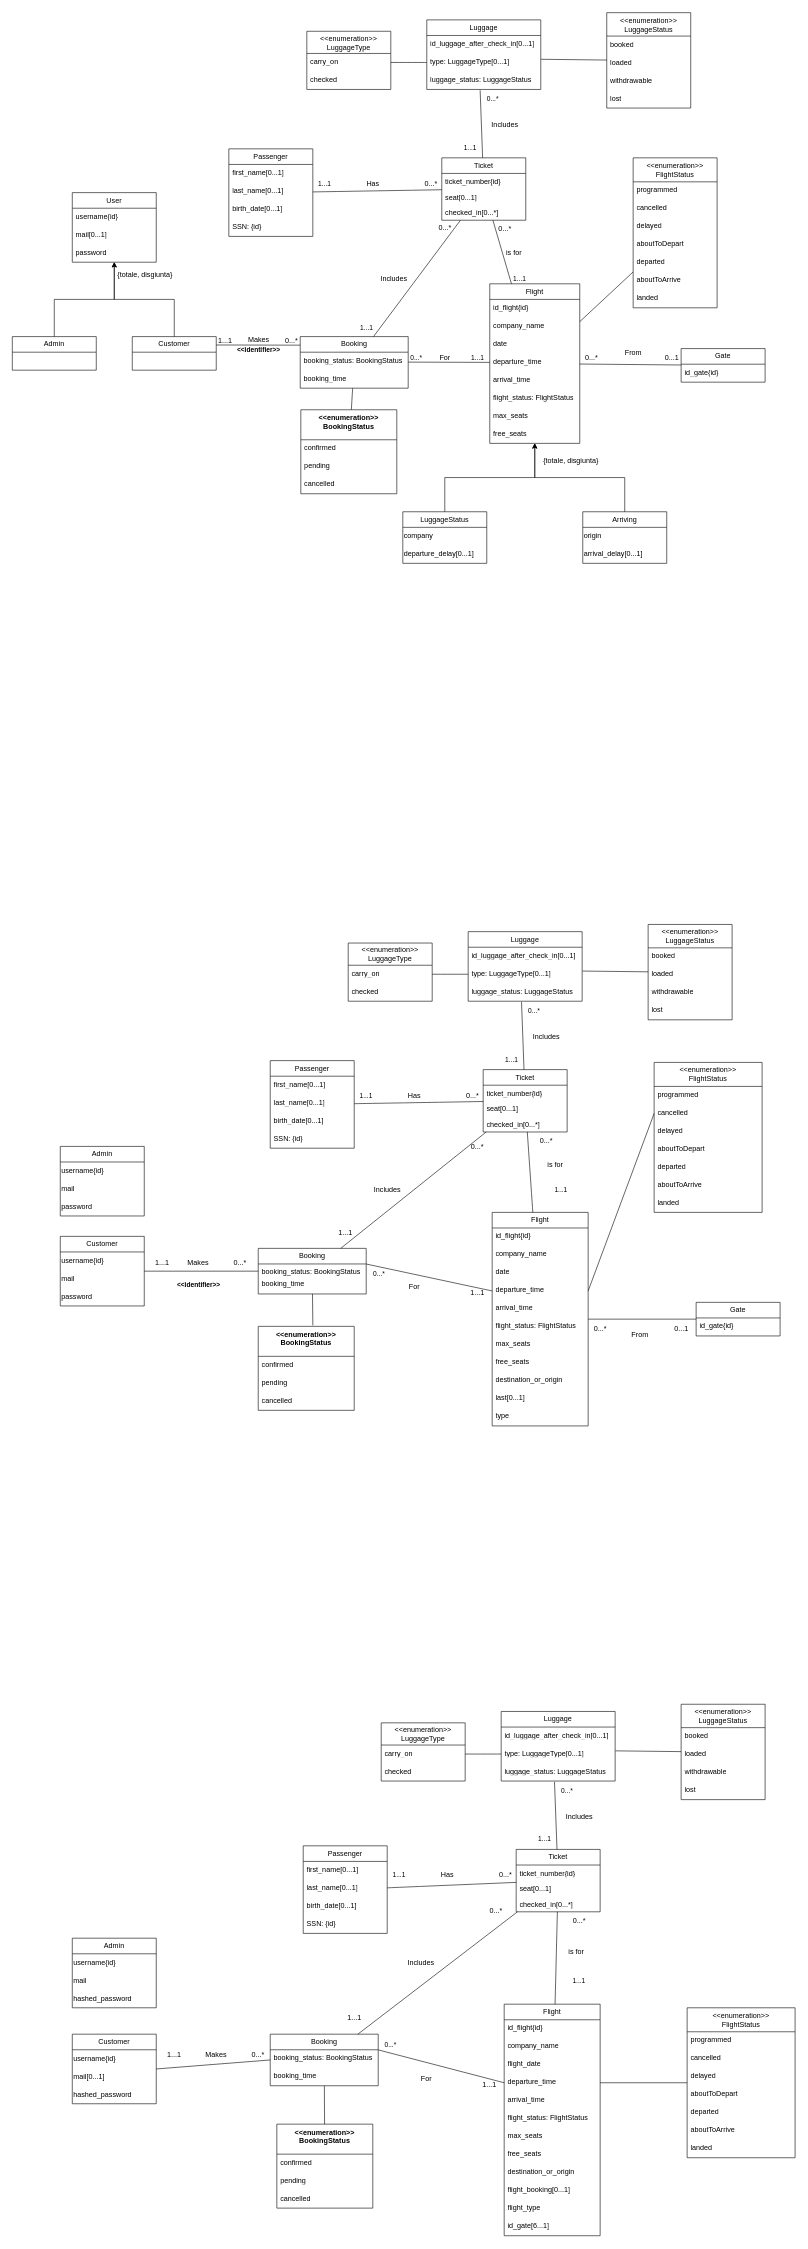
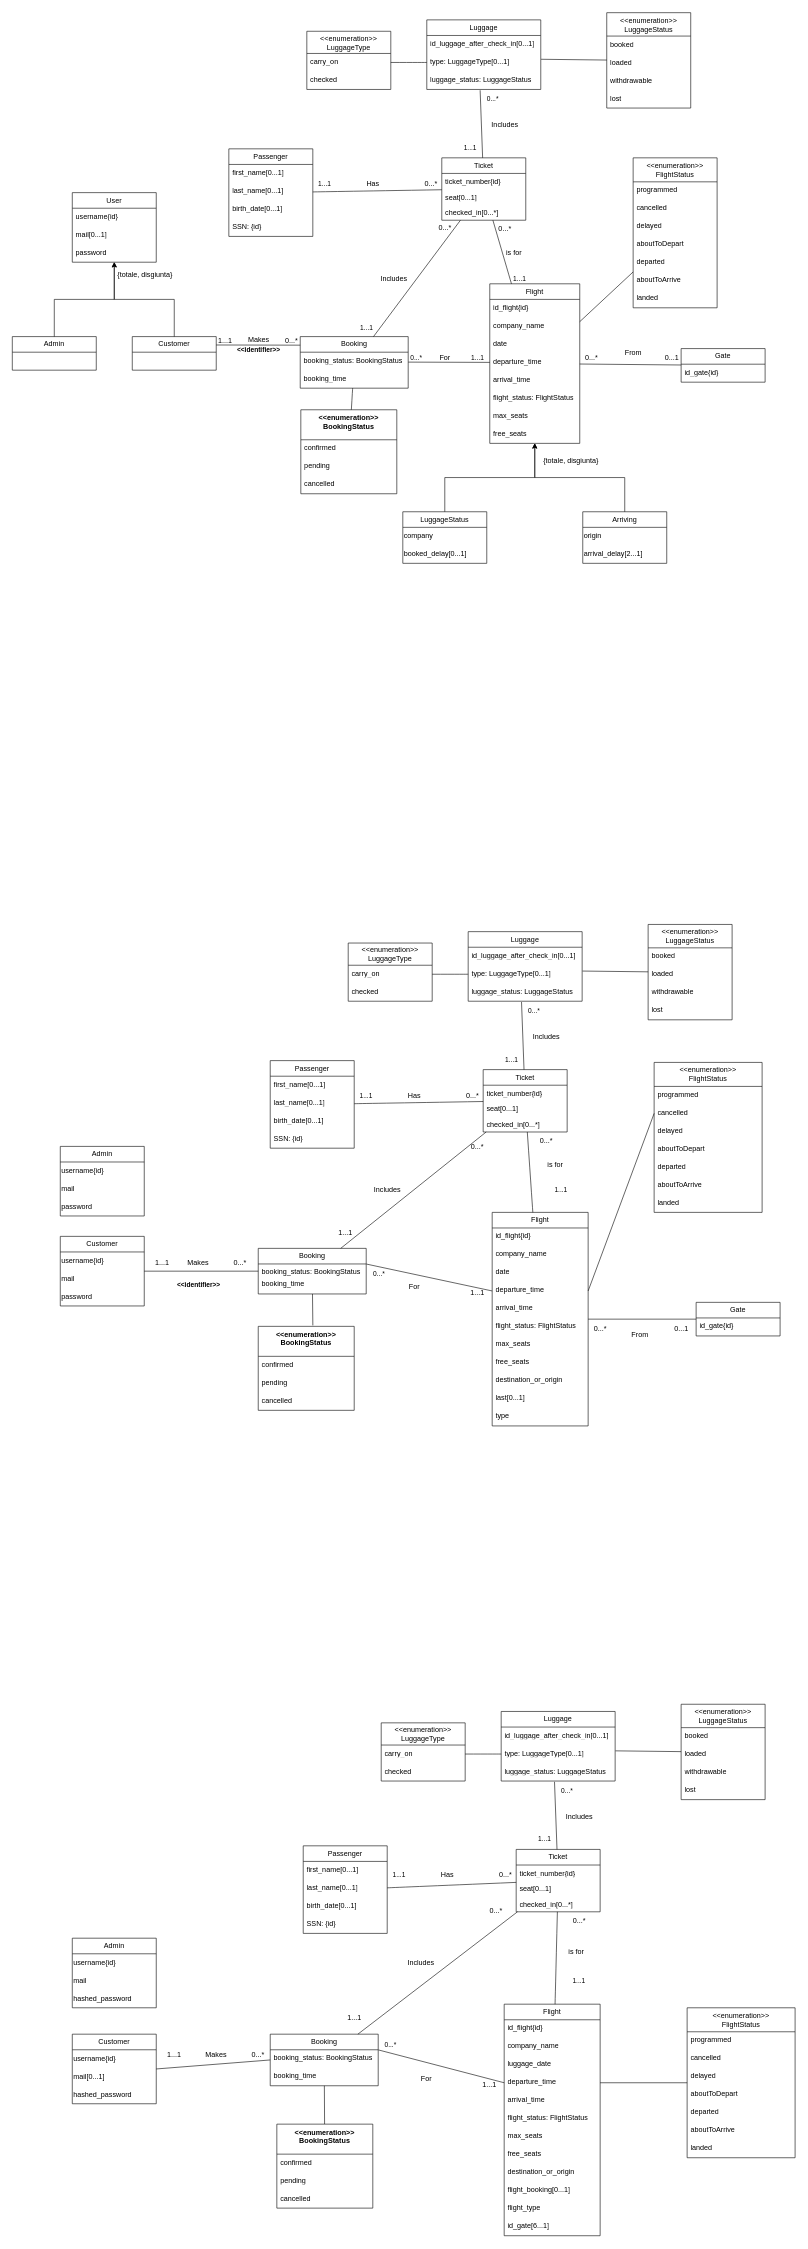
(445, 554) -> (439, 554)
(619, 554) -> (619, 554)
(528, 2064) -> (531, 2064)
